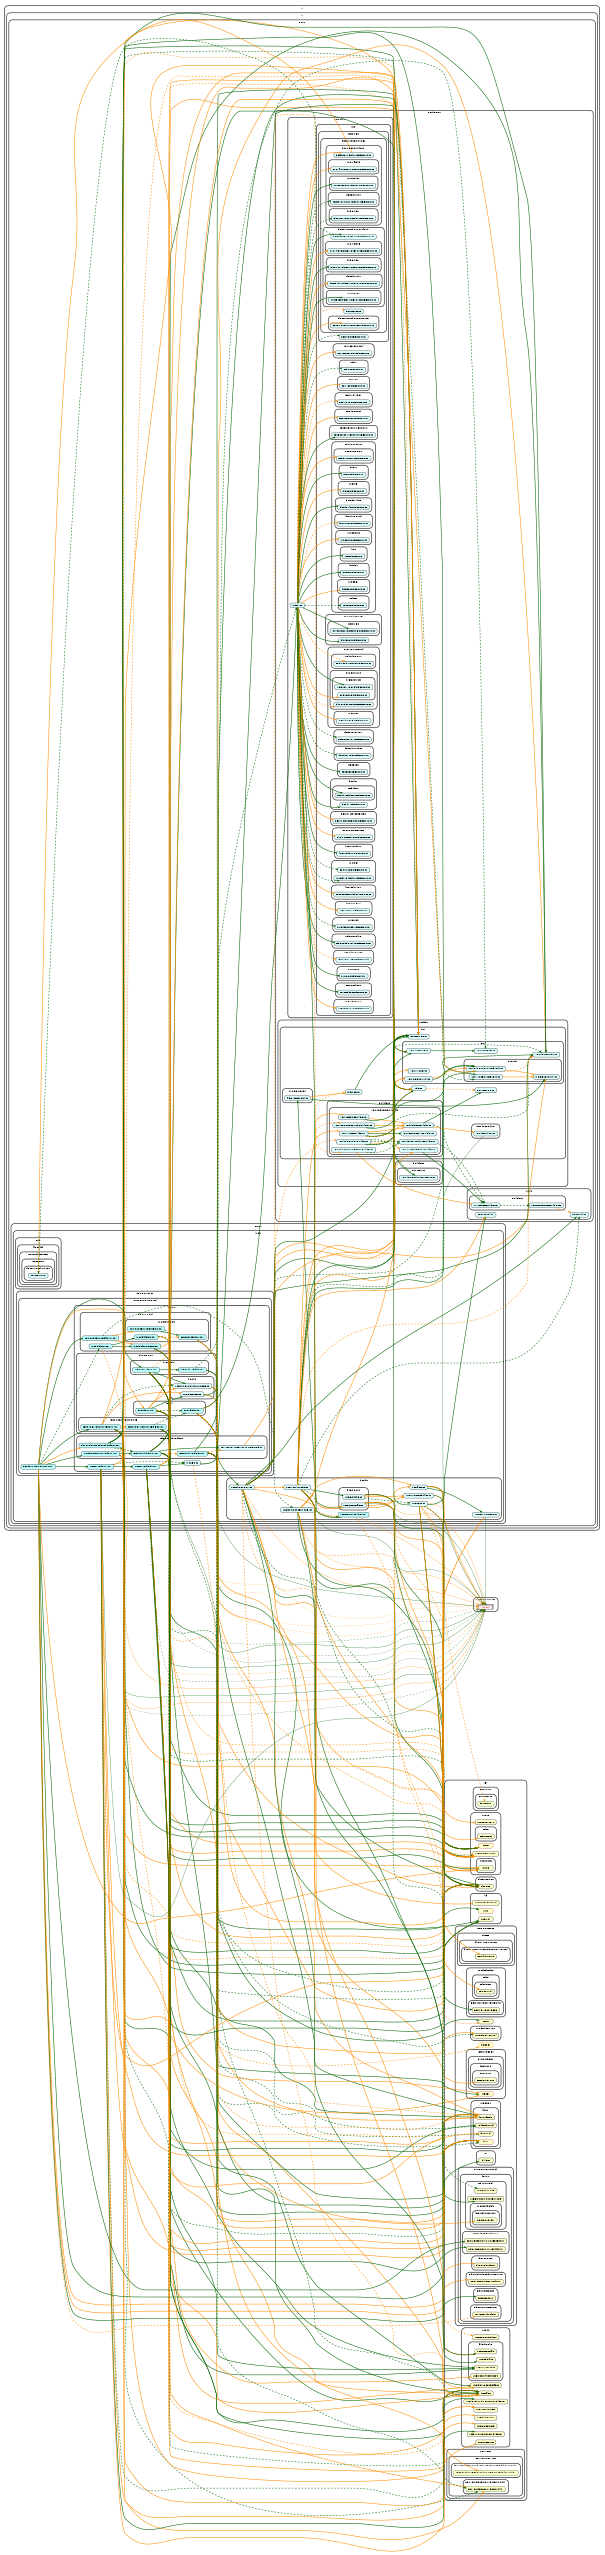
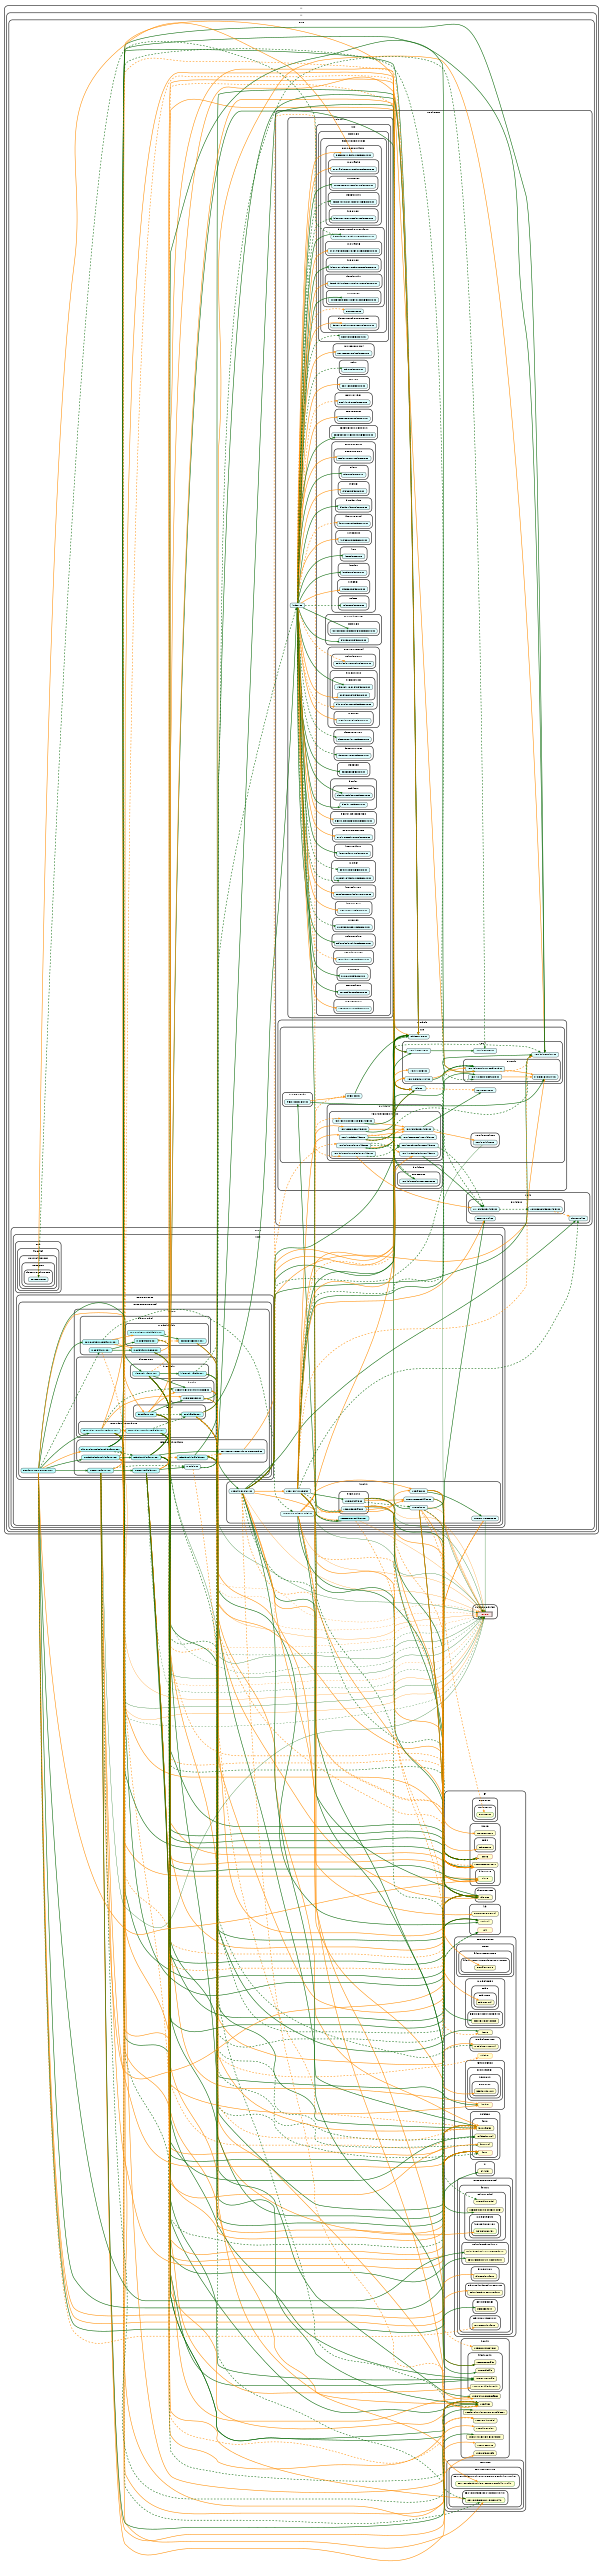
none -> (241, 1623)
(127, 2189) -> (131, 2161)
(486, 2473) -> (485, 2484)
